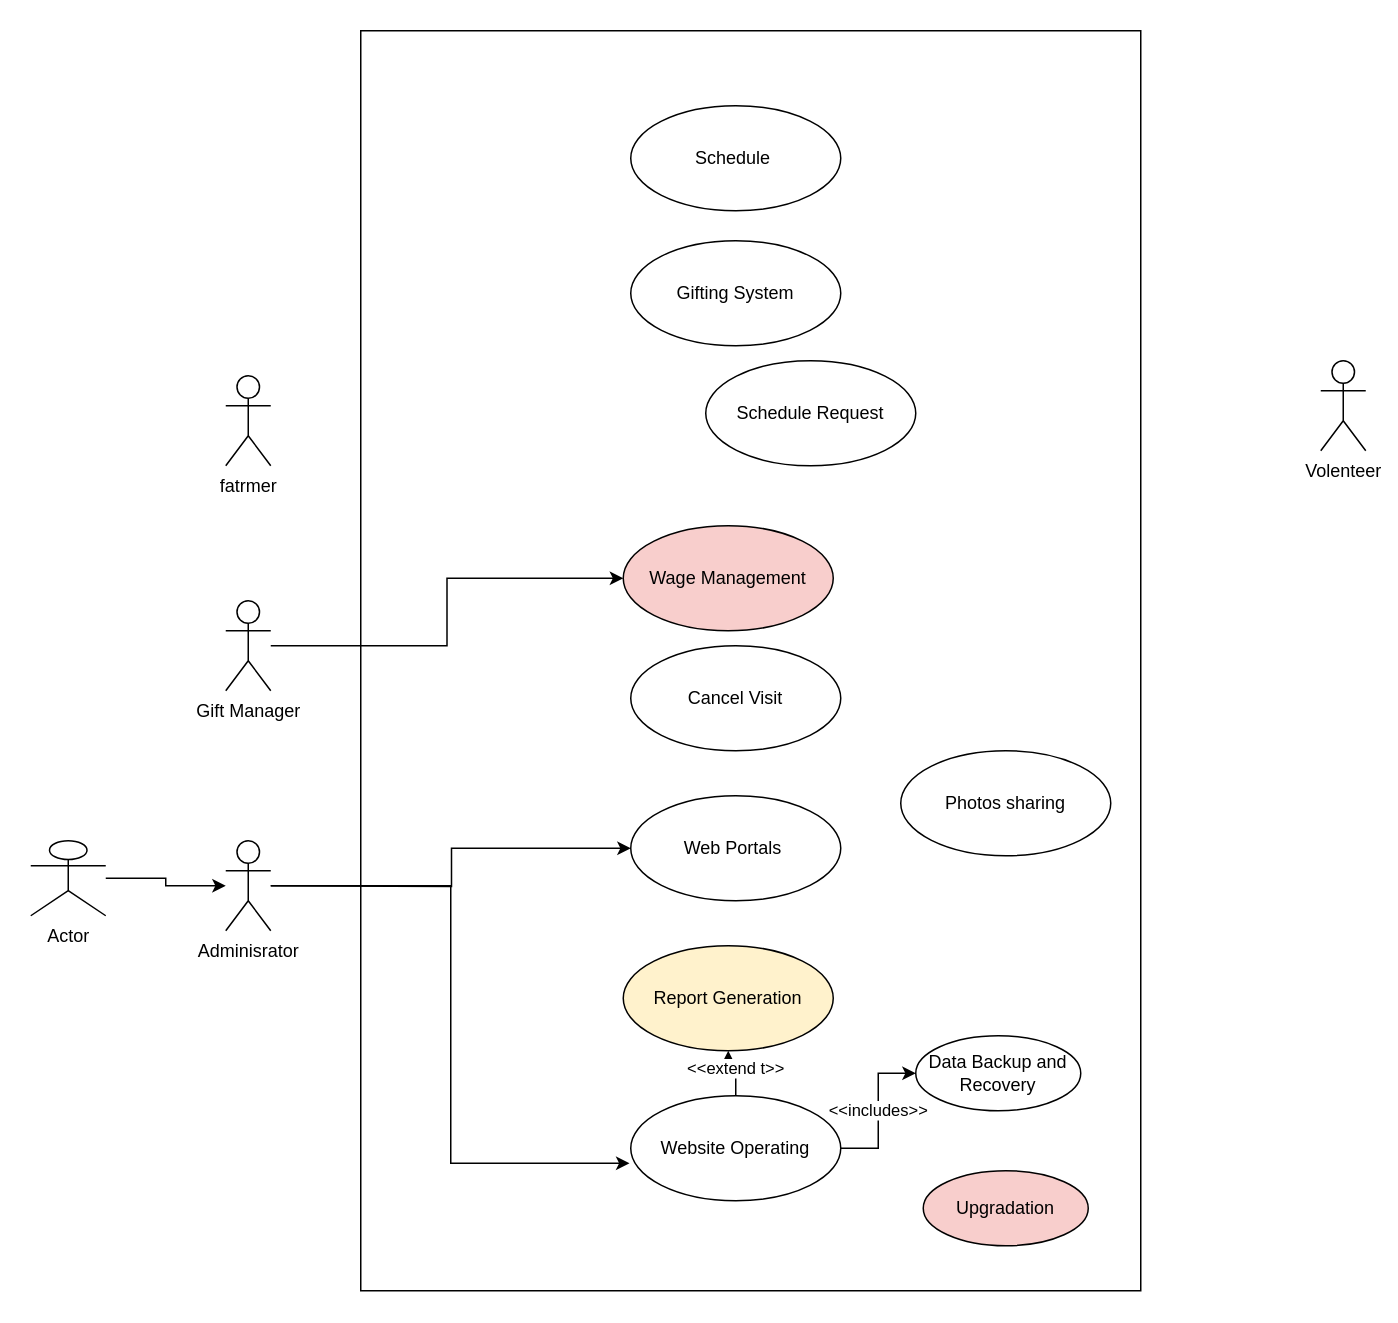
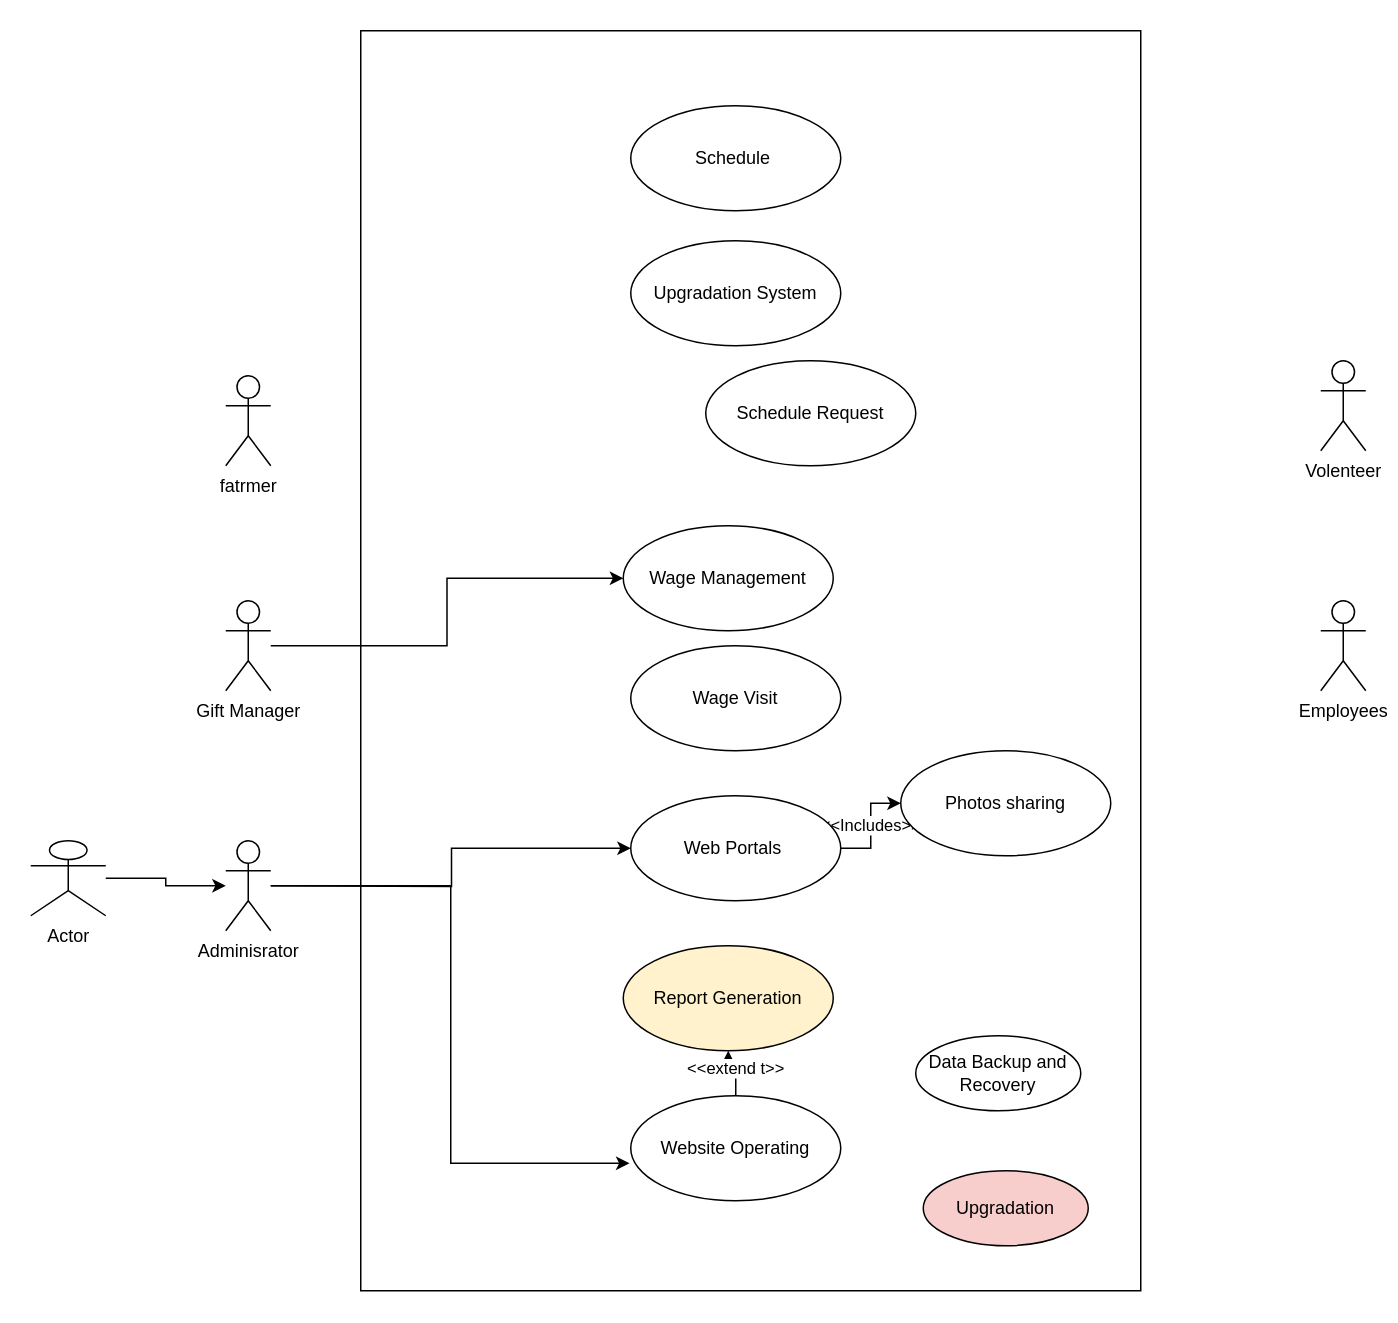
(736, 293) -> (736, 293)
(728, 578) -> (728, 578)
none -> (1343, 646)
(736, 698) -> (736, 698)
none -> (871, 831)
(878, 1116) -> none
